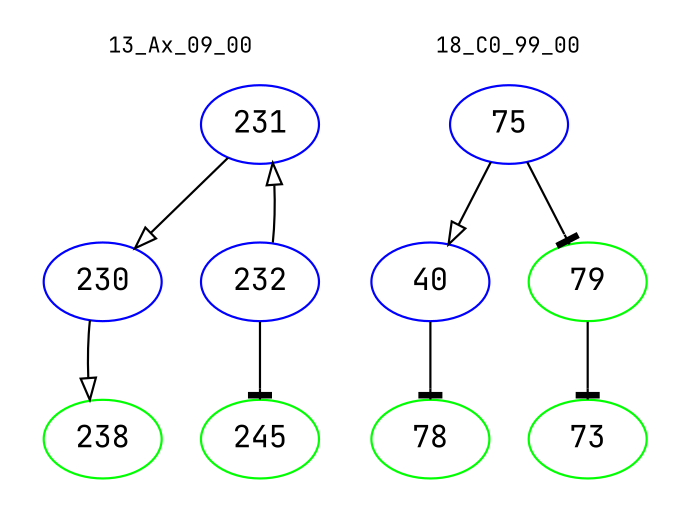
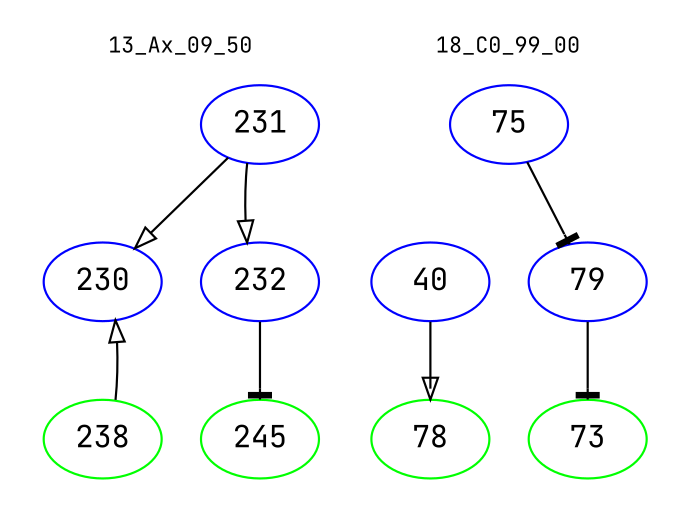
(181, 47) -> (181, 47)
(475, 193) -> none
(275, 214) -> (245, 192)
(588, 282) -> (588, 282)
(88, 349) -> (117, 371)
(430, 355) -> (430, 355)
